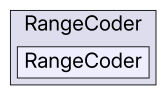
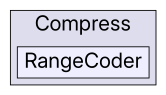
(83, 25) -> (83, 25)
